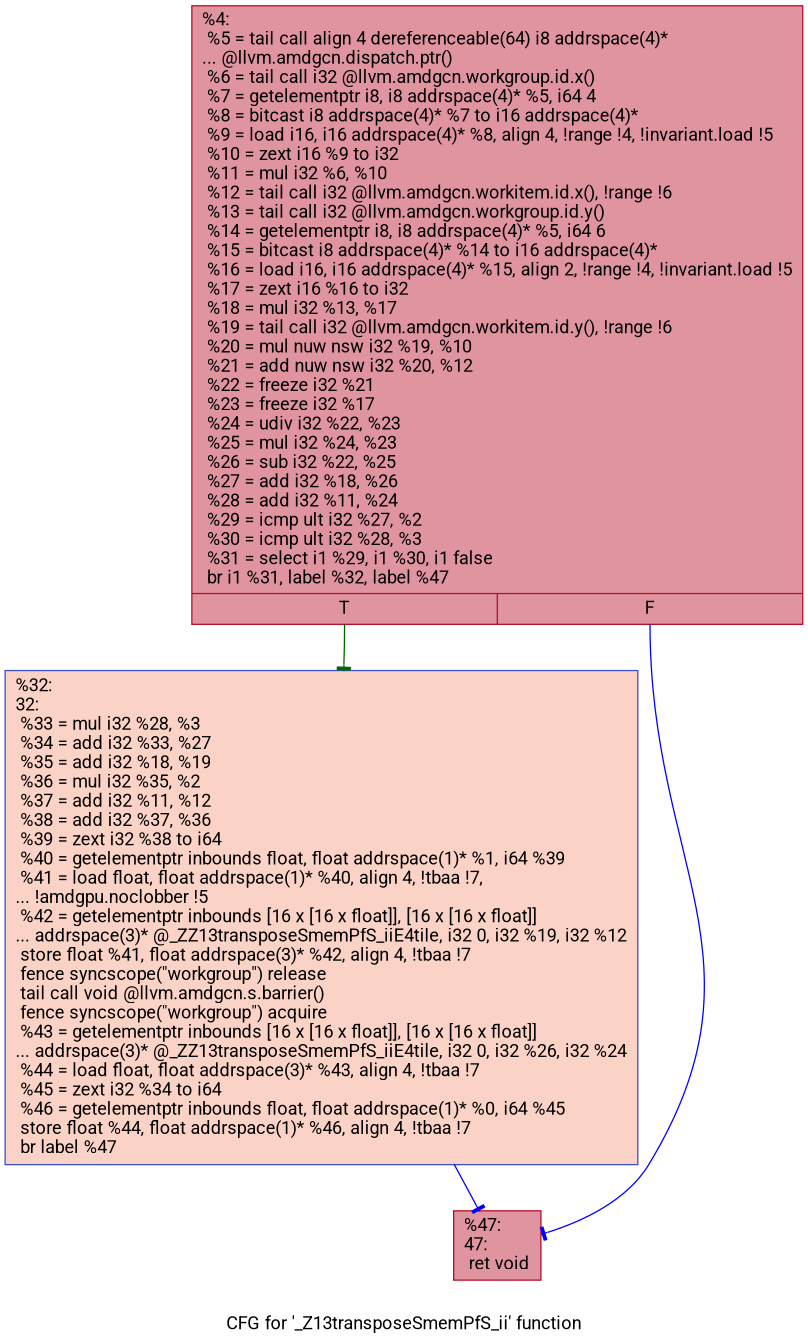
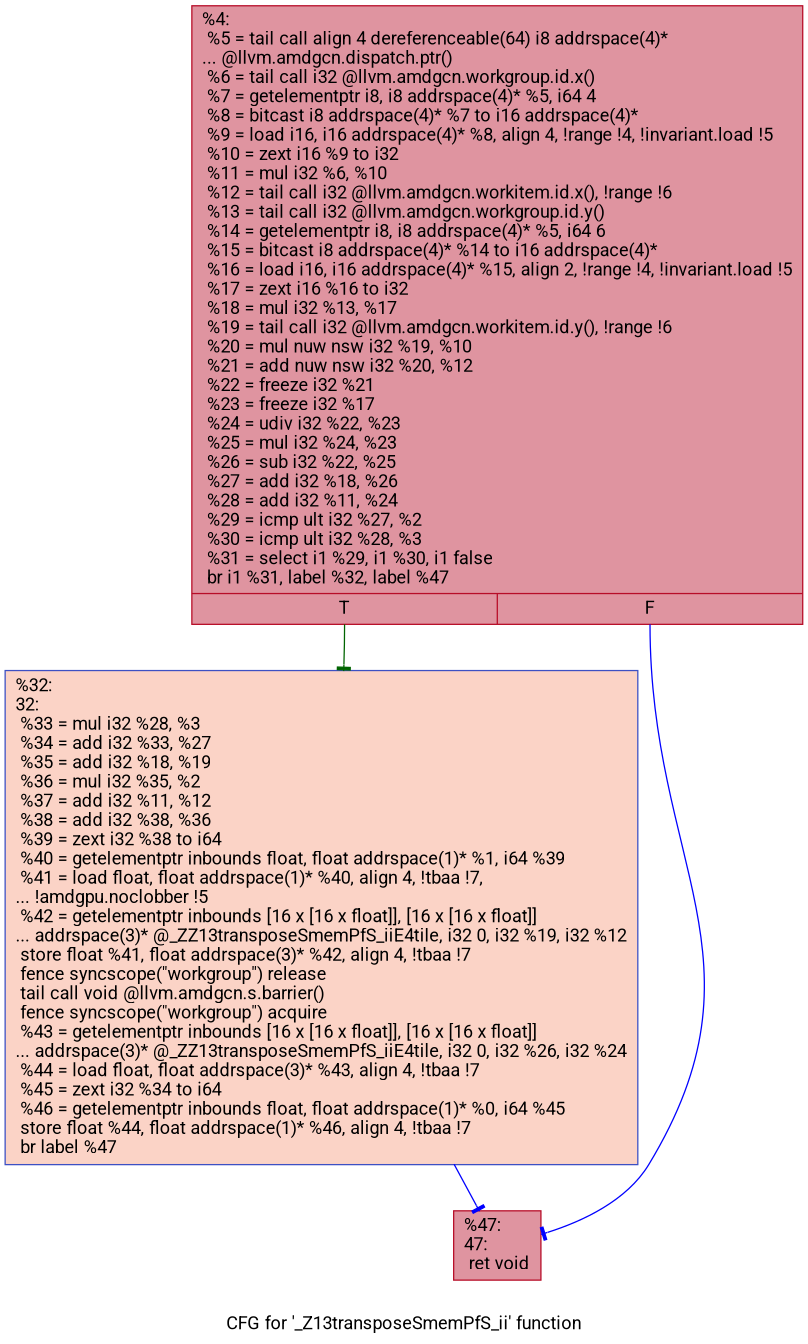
(114, 821) -> (114, 821)
